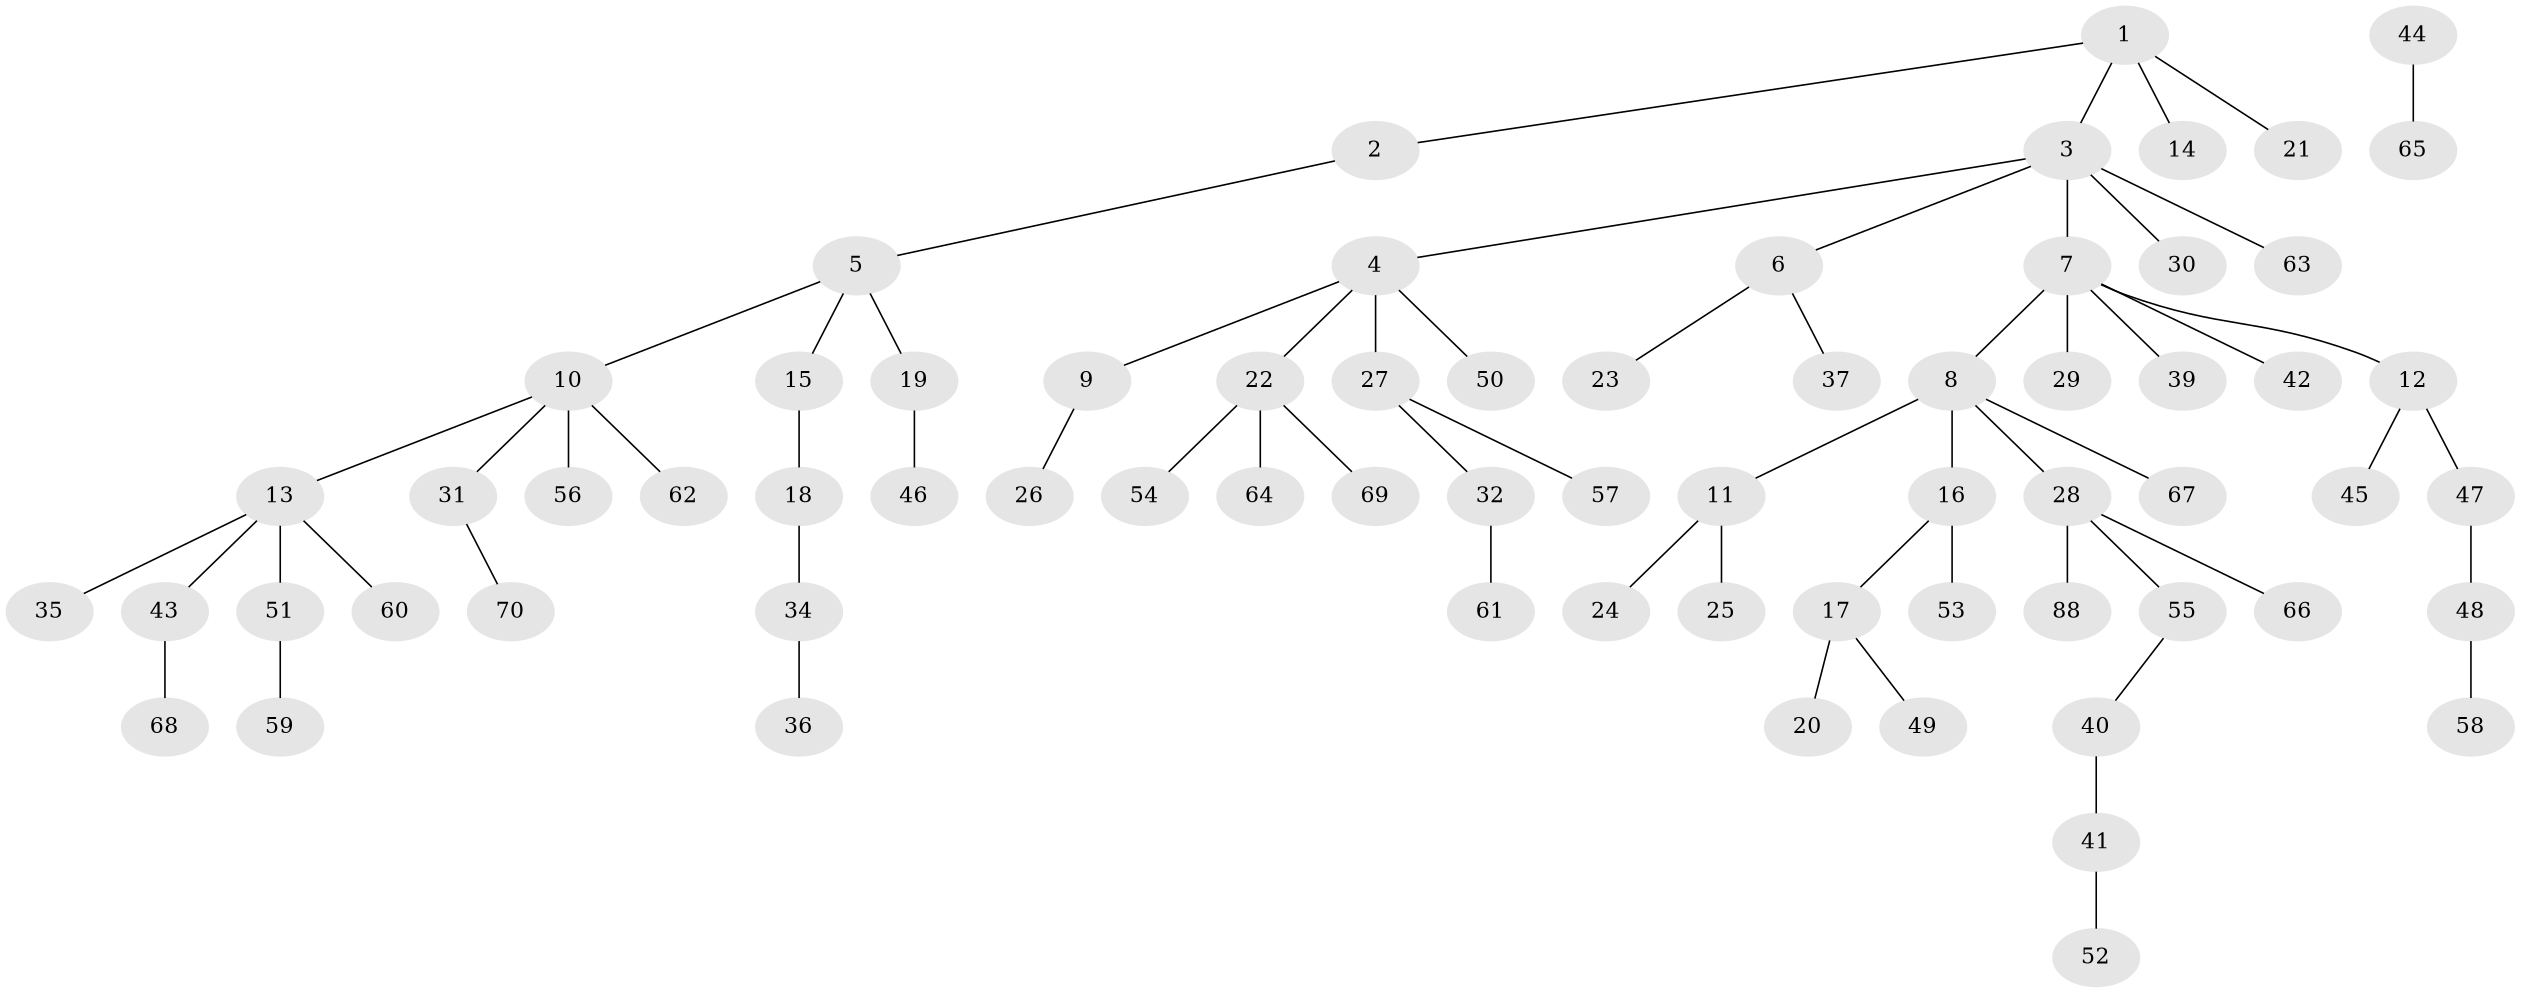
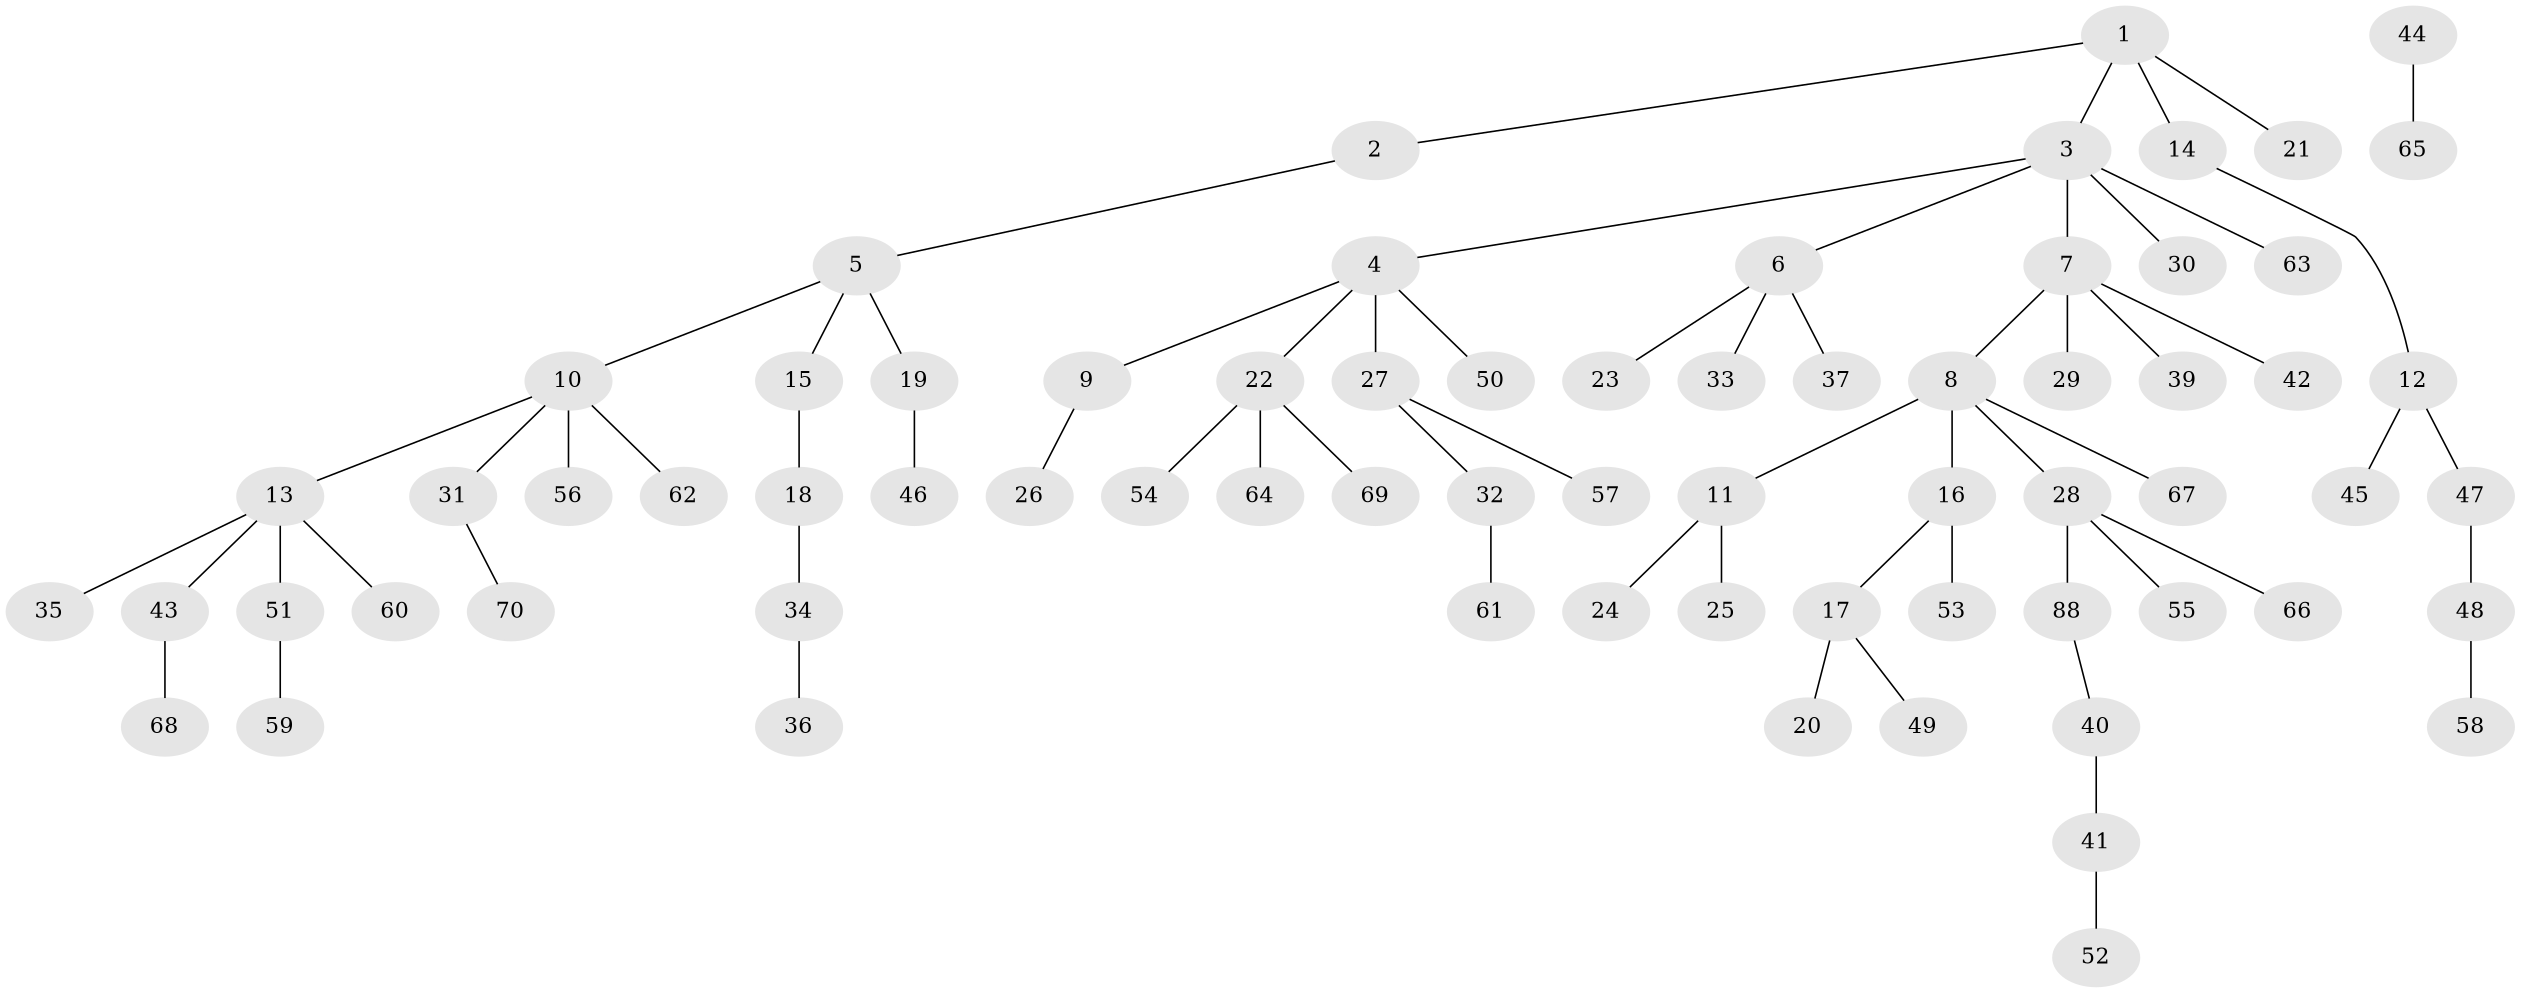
(2240, 323) -> (2344, 231)
none -> (1721, 381)
(2139, 669) -> (2082, 670)
